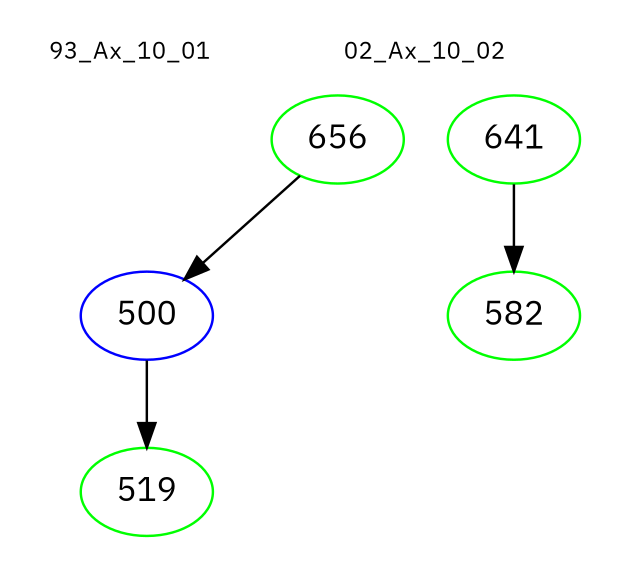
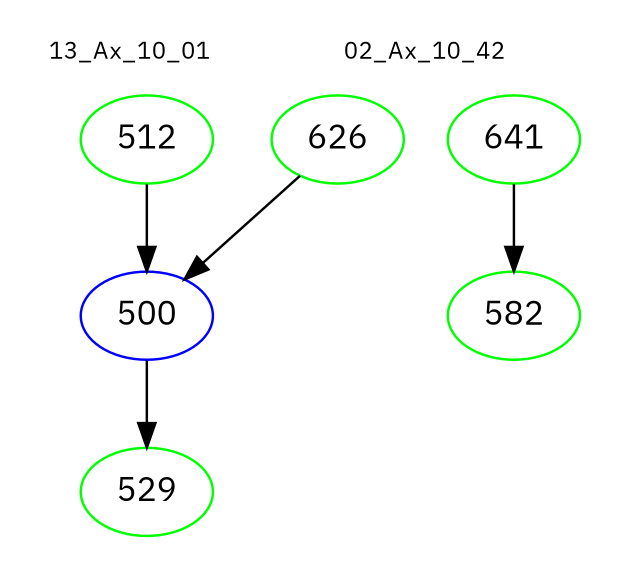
(131, 53) -> (131, 53)
(426, 53) -> (426, 53)
none -> (147, 139)
(338, 139) -> (338, 139)
(147, 492) -> (147, 492)
